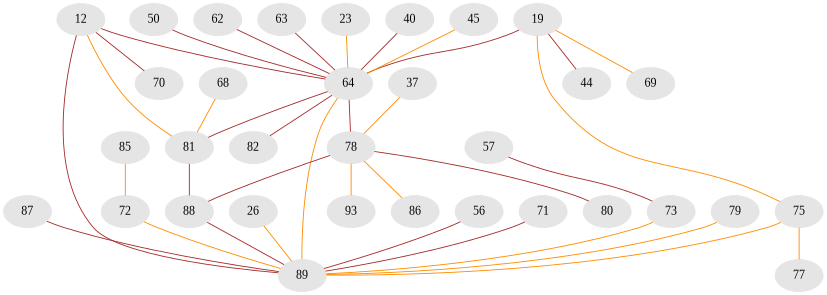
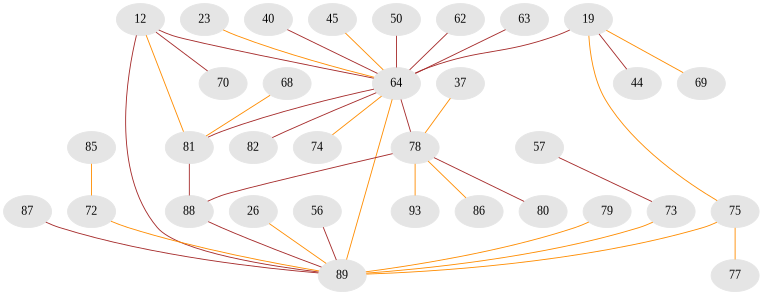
none -> (317, 148)
(543, 212) -> none
